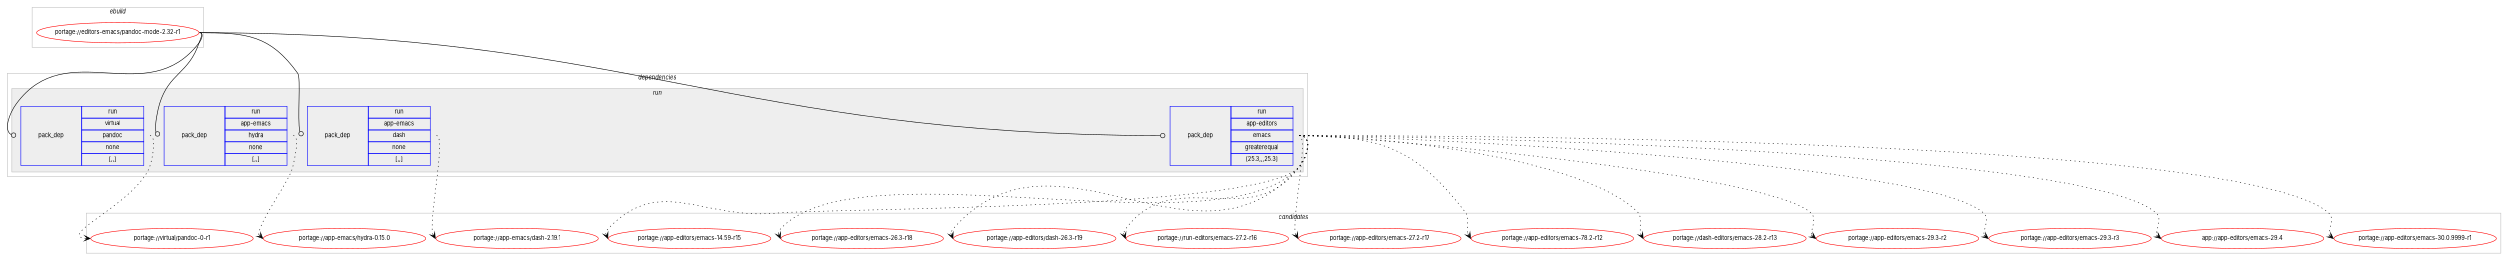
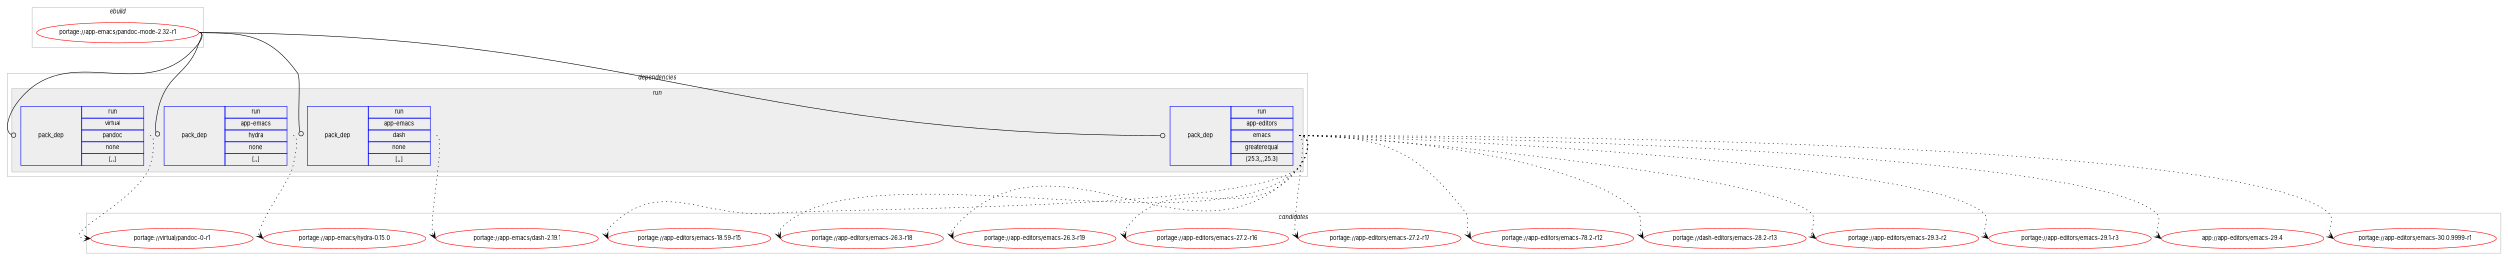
(118, 33) -> (118, 33)
(690, 239) -> (690, 239)
(1035, 239) -> (1035, 239)
(1207, 239) -> (1207, 239)
(2070, 239) -> (2070, 239)
